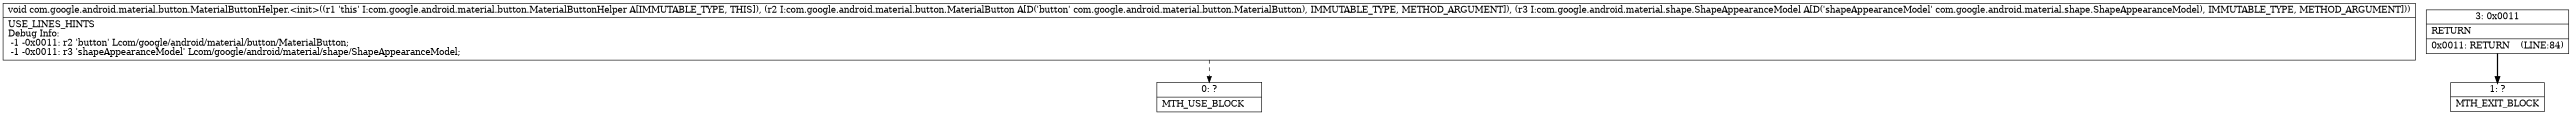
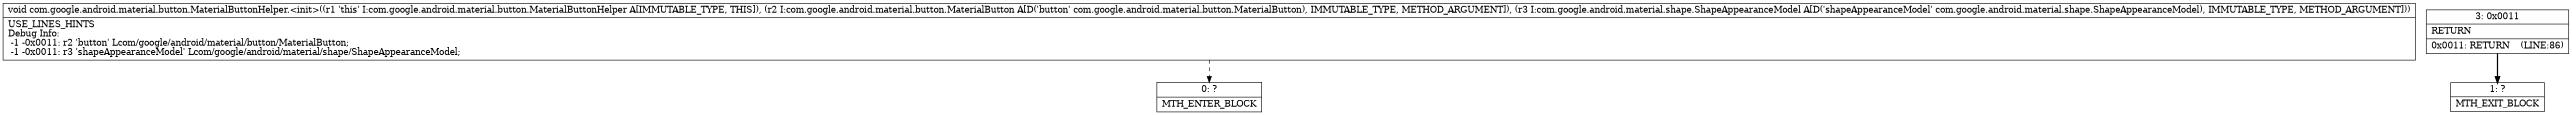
(2498, 46) -> (2498, 46)
(1203, 104) -> (1209, 104)
